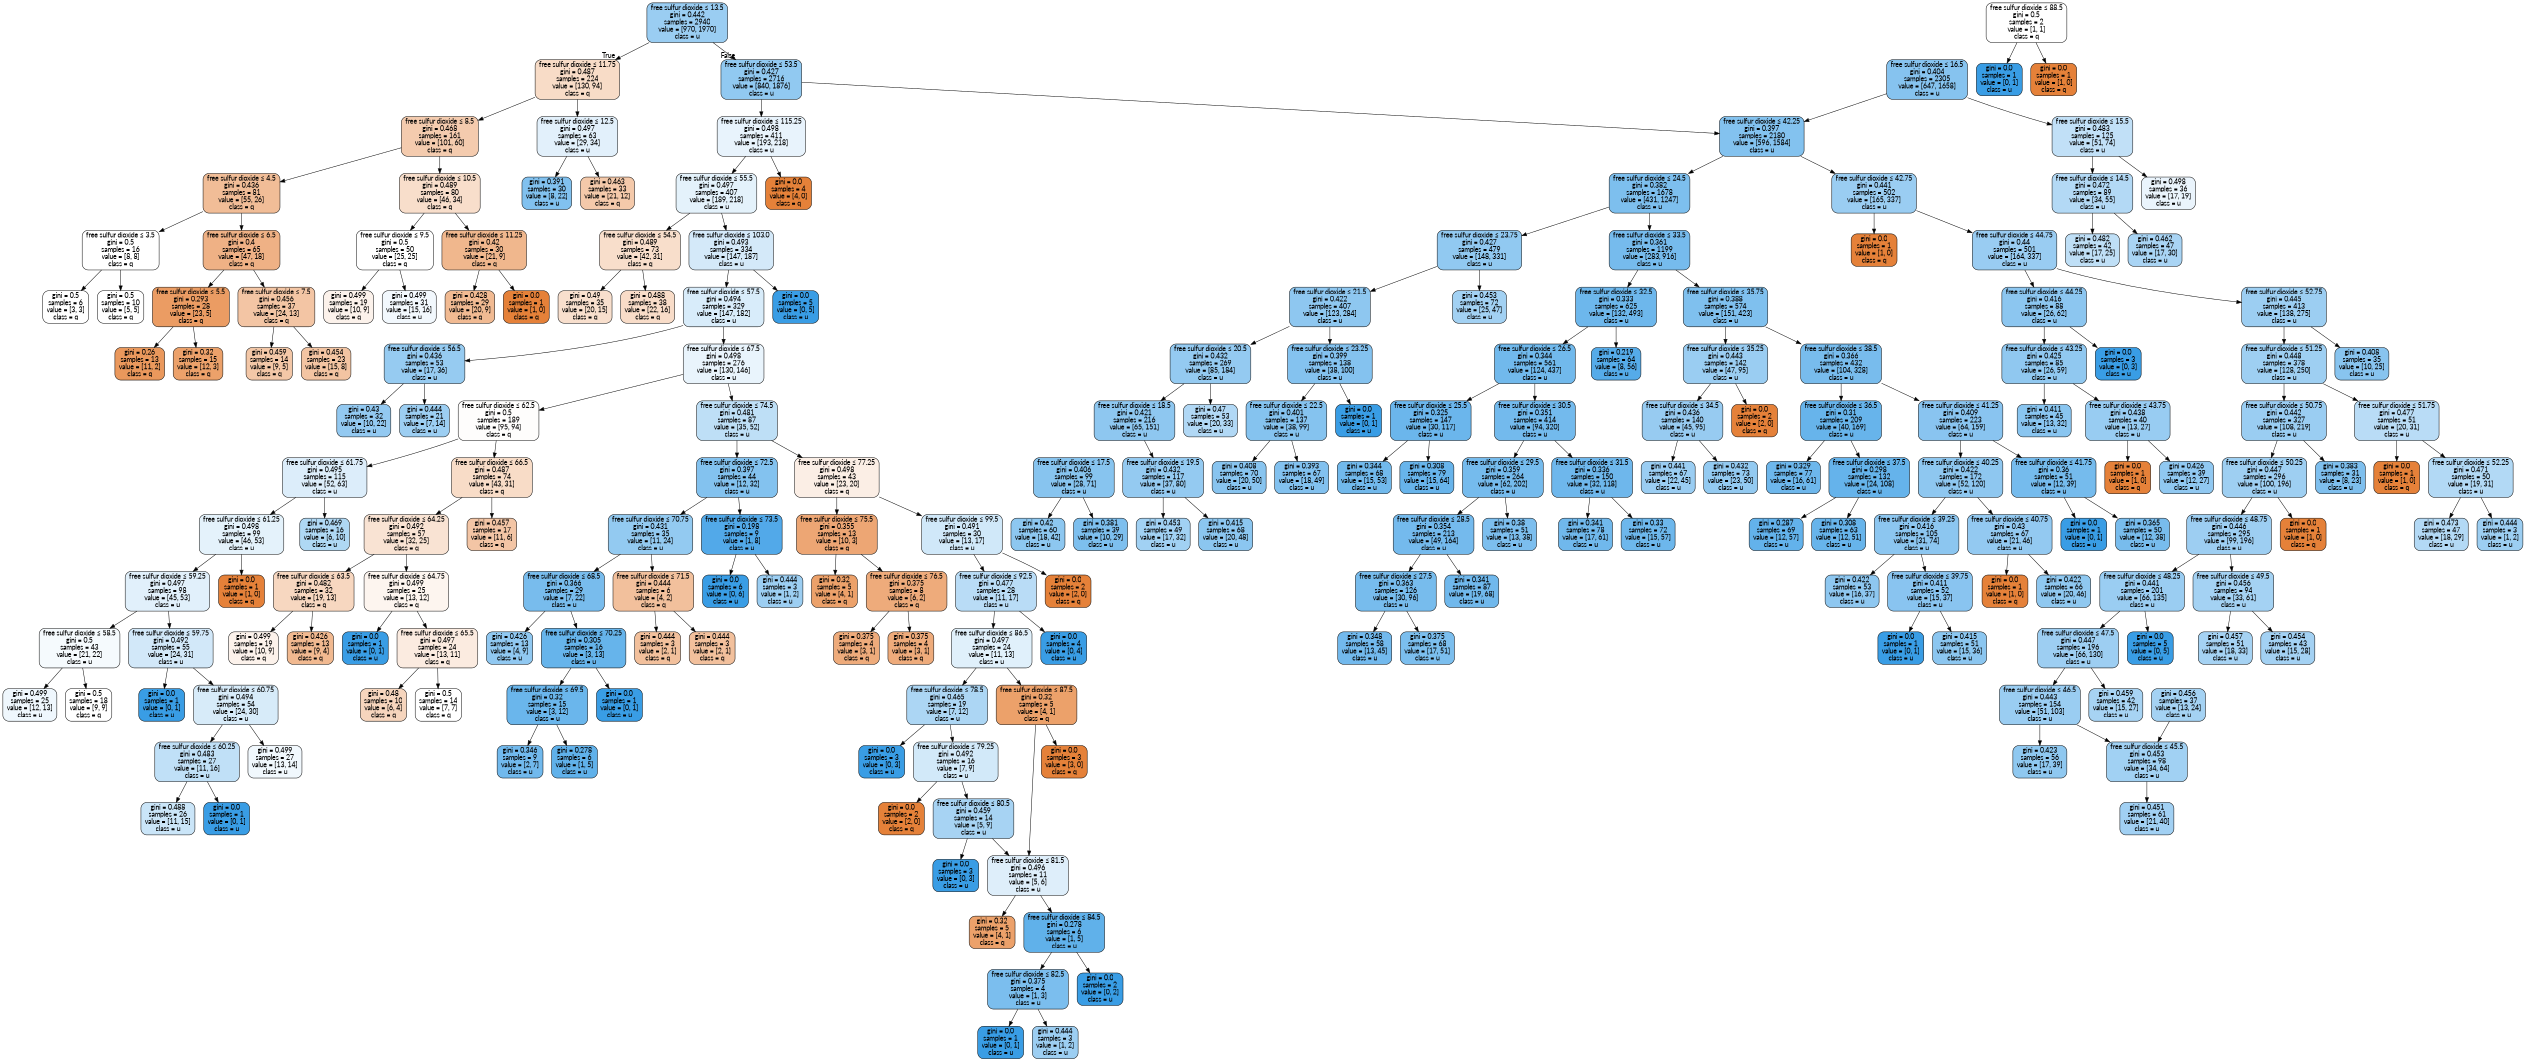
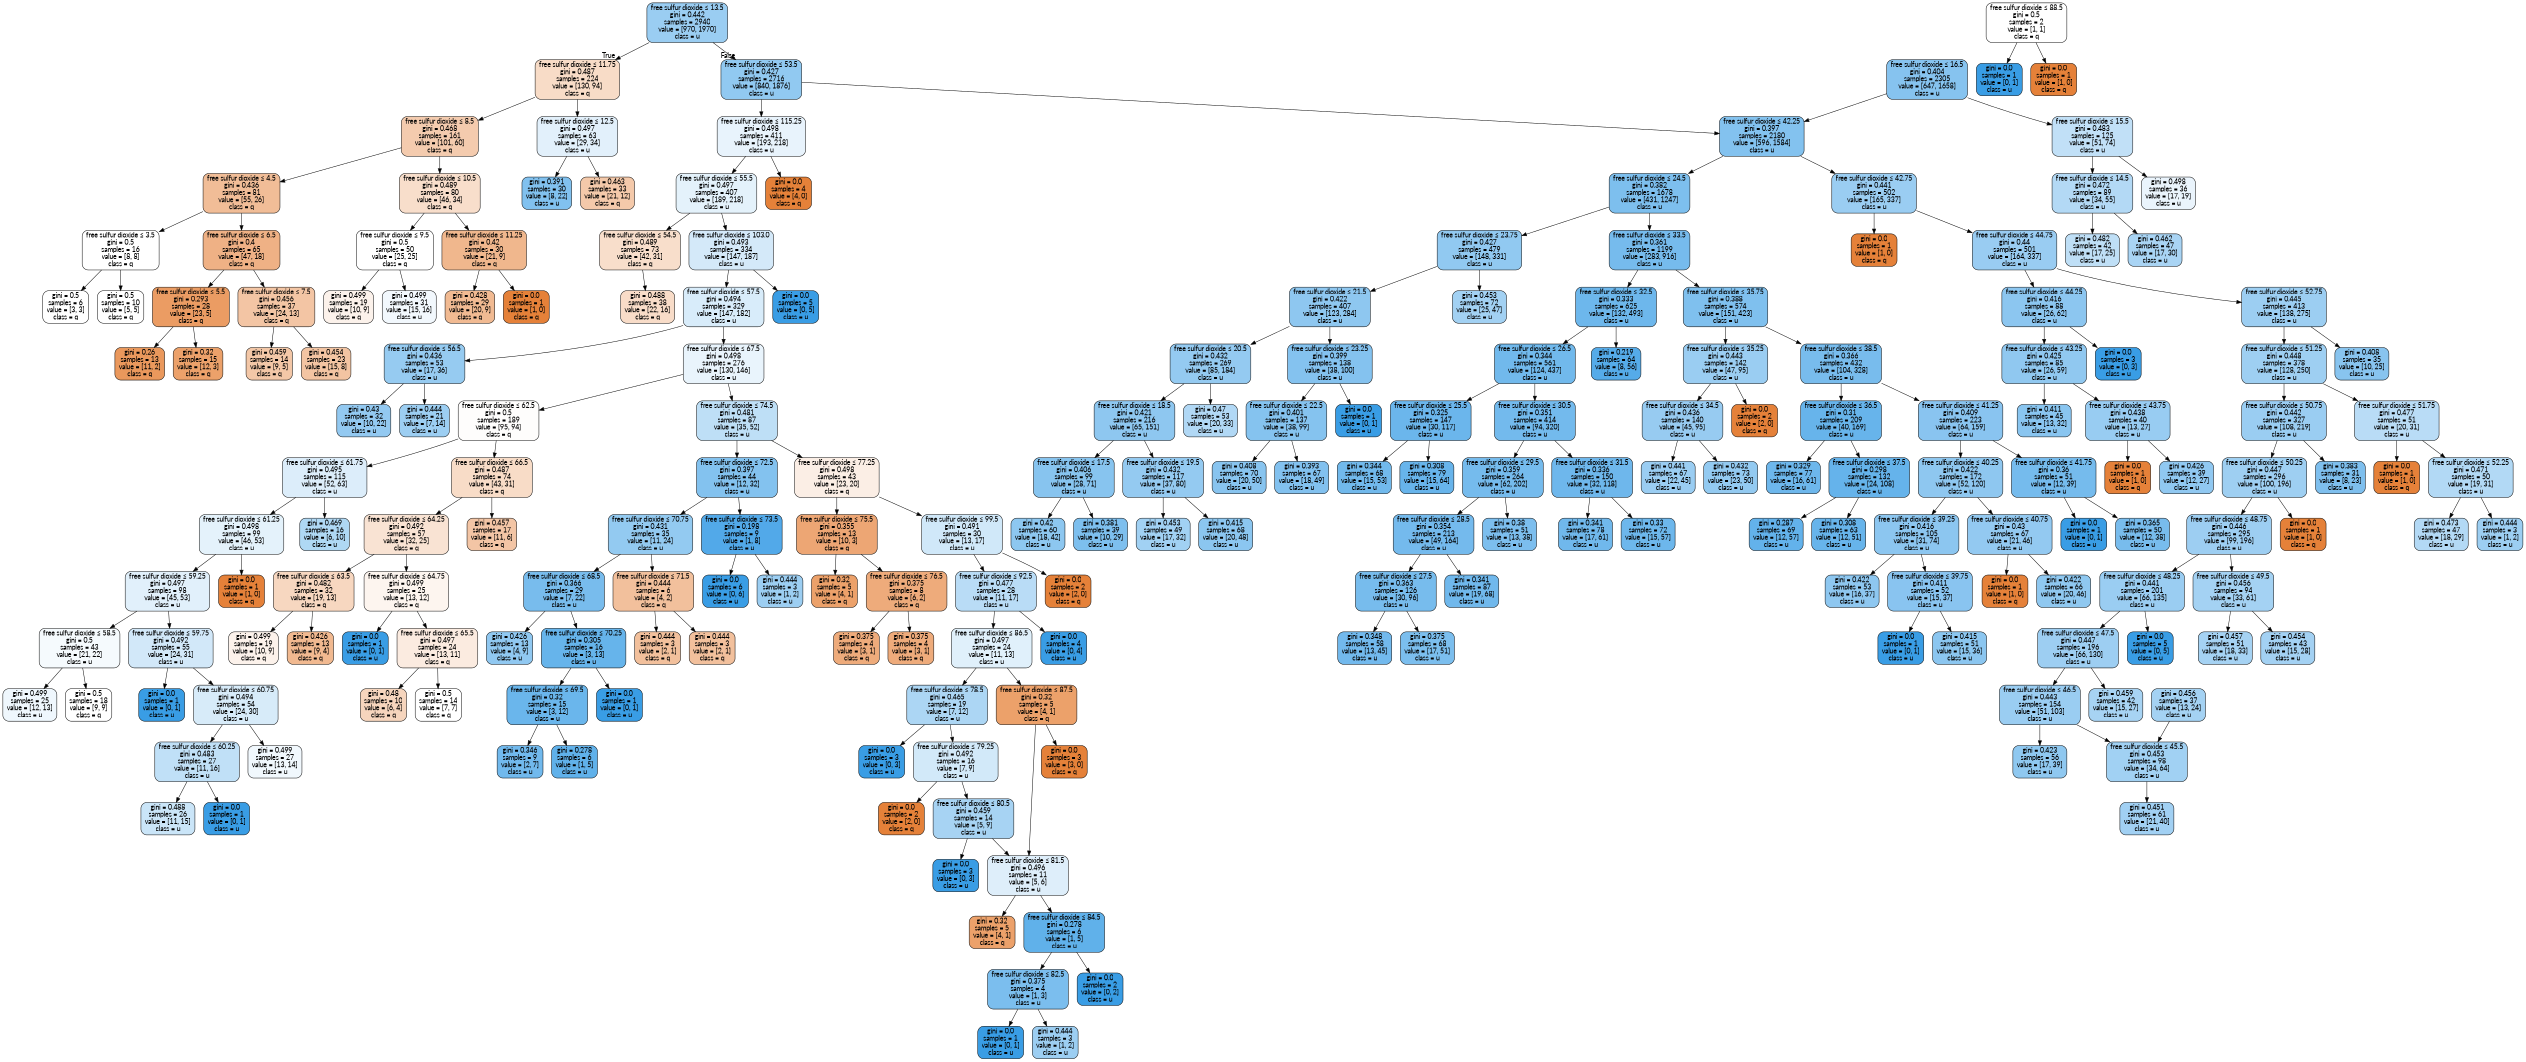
(585, 307) -> none
none -> (1106, 447)
